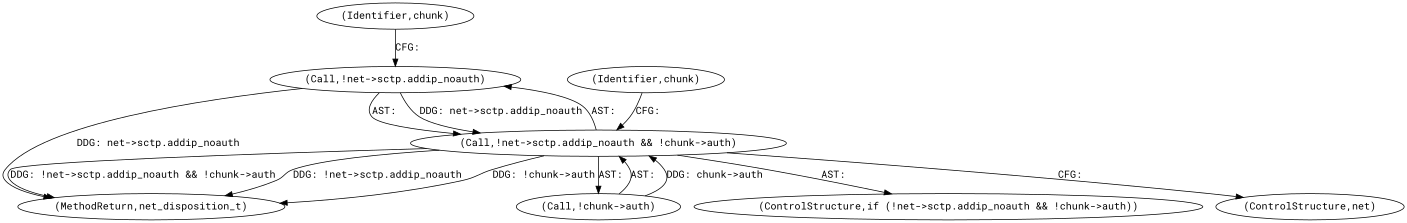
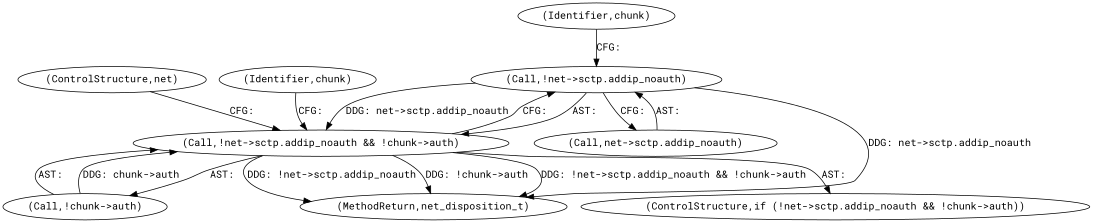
(606, 111) -> (538, 111)
none -> (656, 143)
(982, 173) -> (212, 110)
